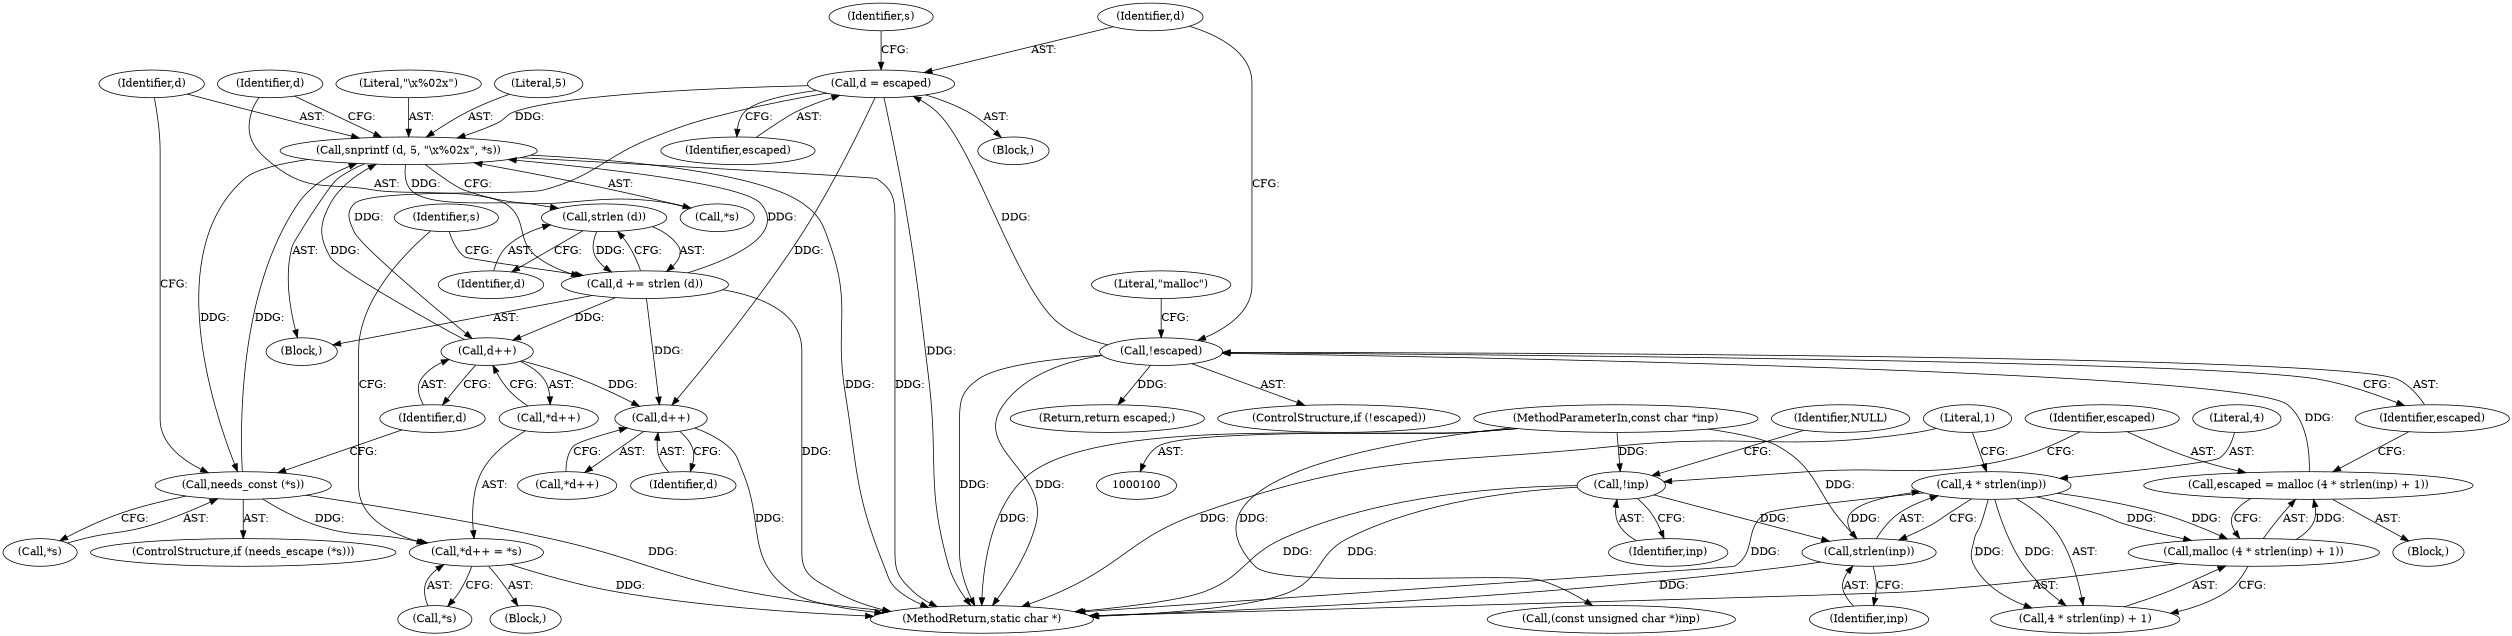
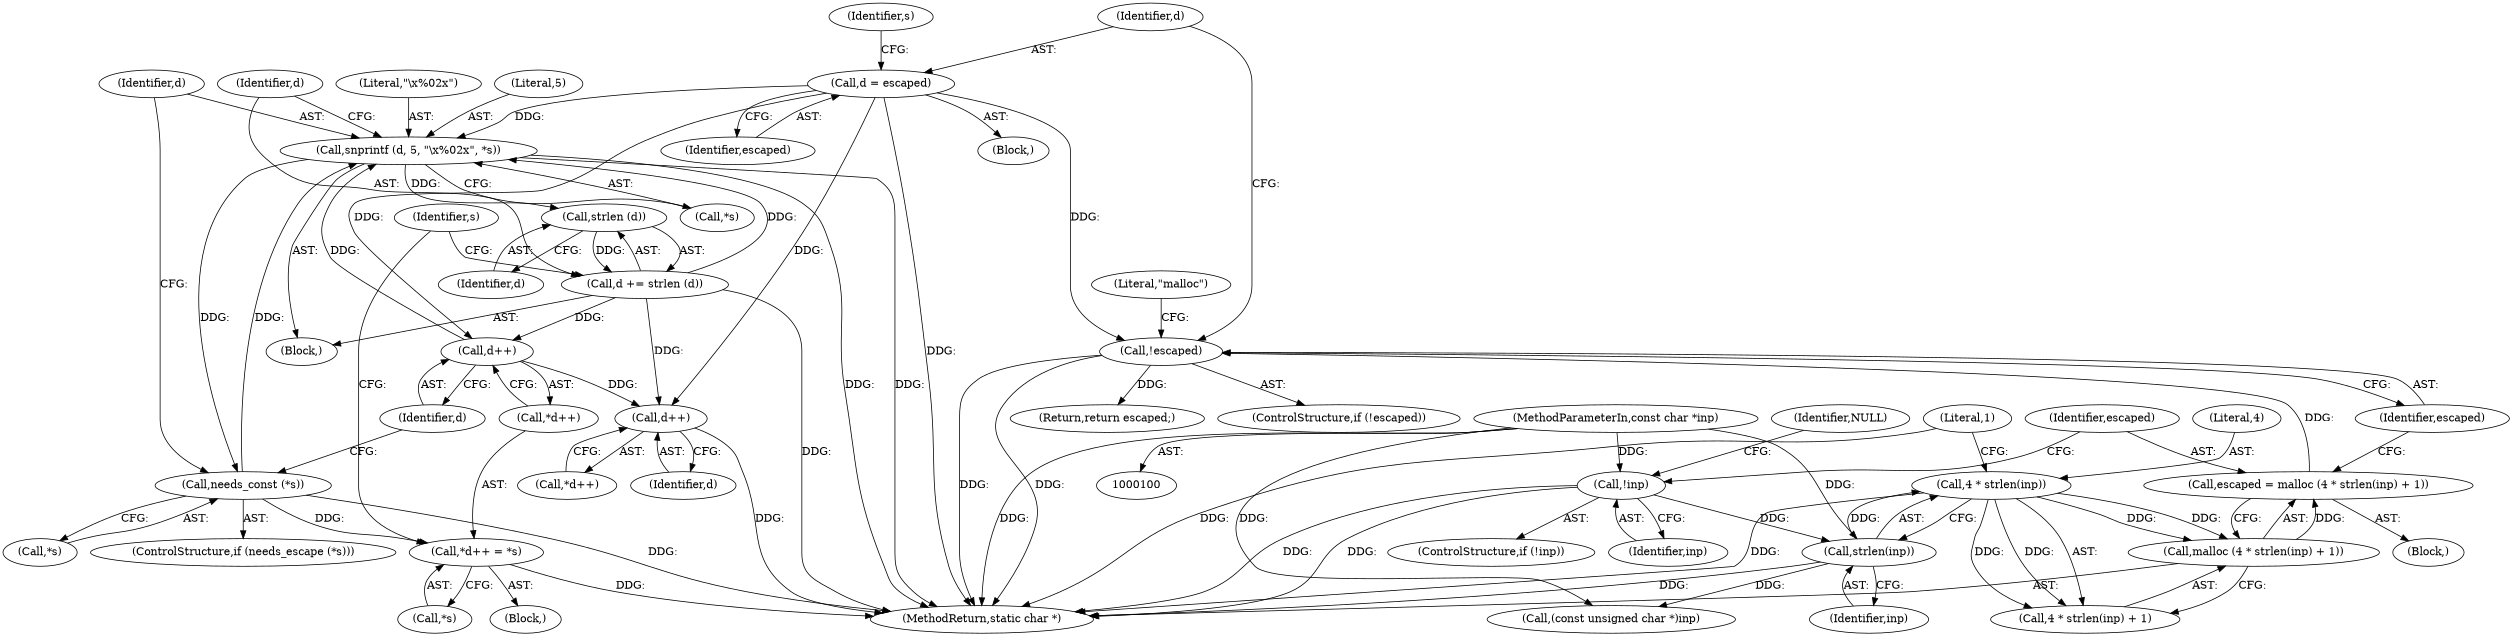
(1003, 234) -> (1070, 179)
(650, 251) -> (650, 251)
none -> (1491, 552)
none -> (1747, 584)
